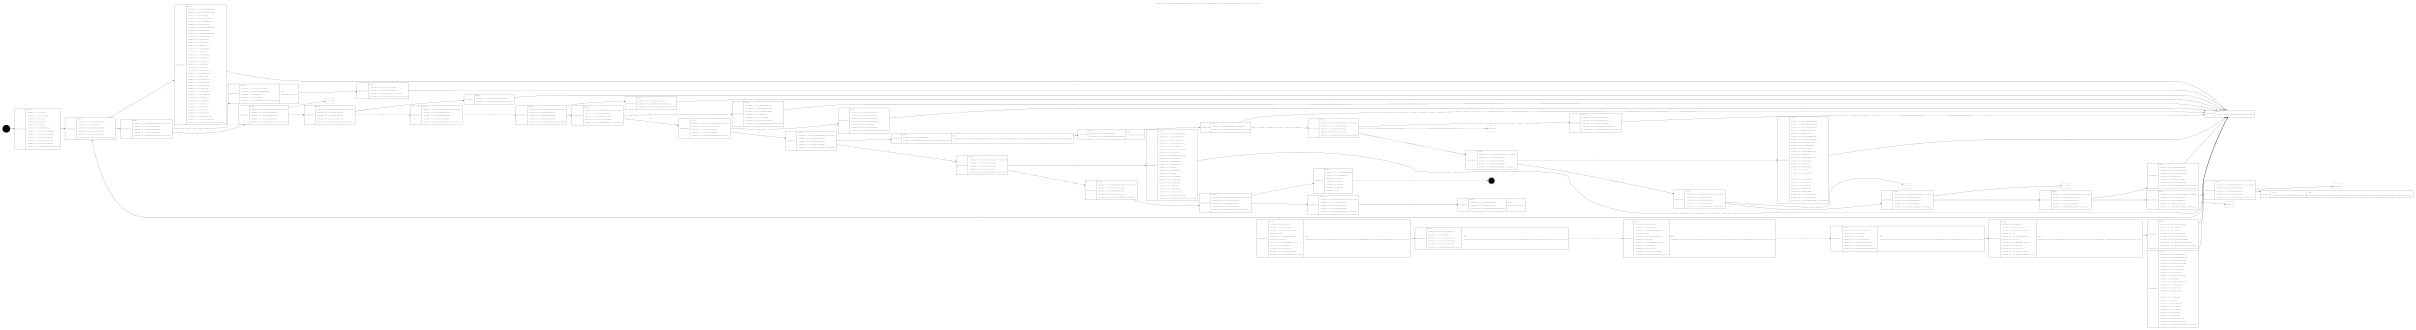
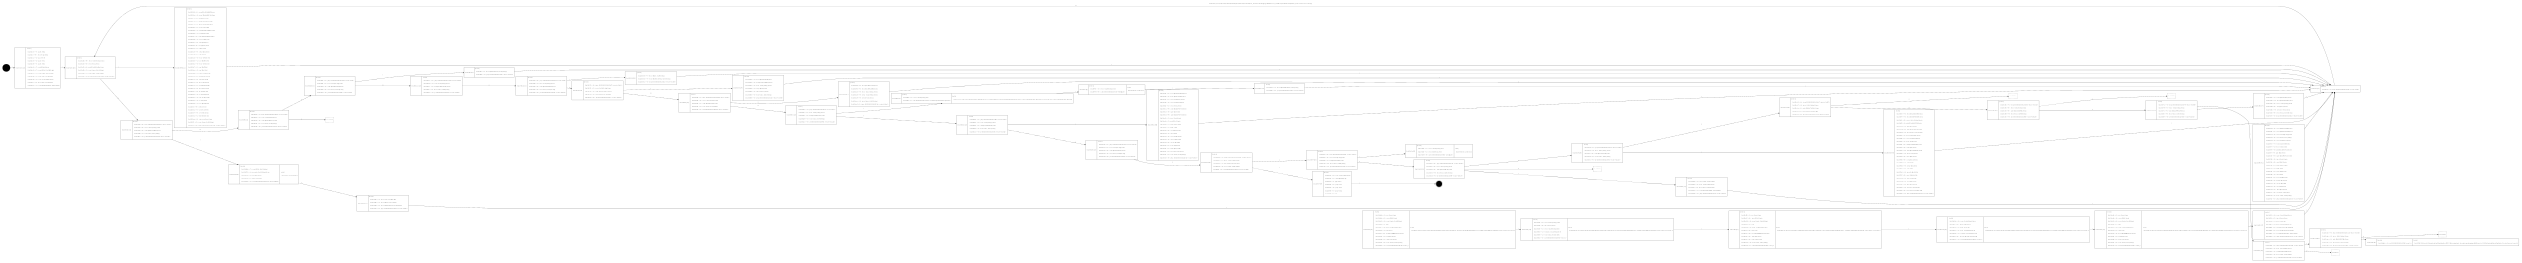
(1279, 128) -> (1385, 164)
